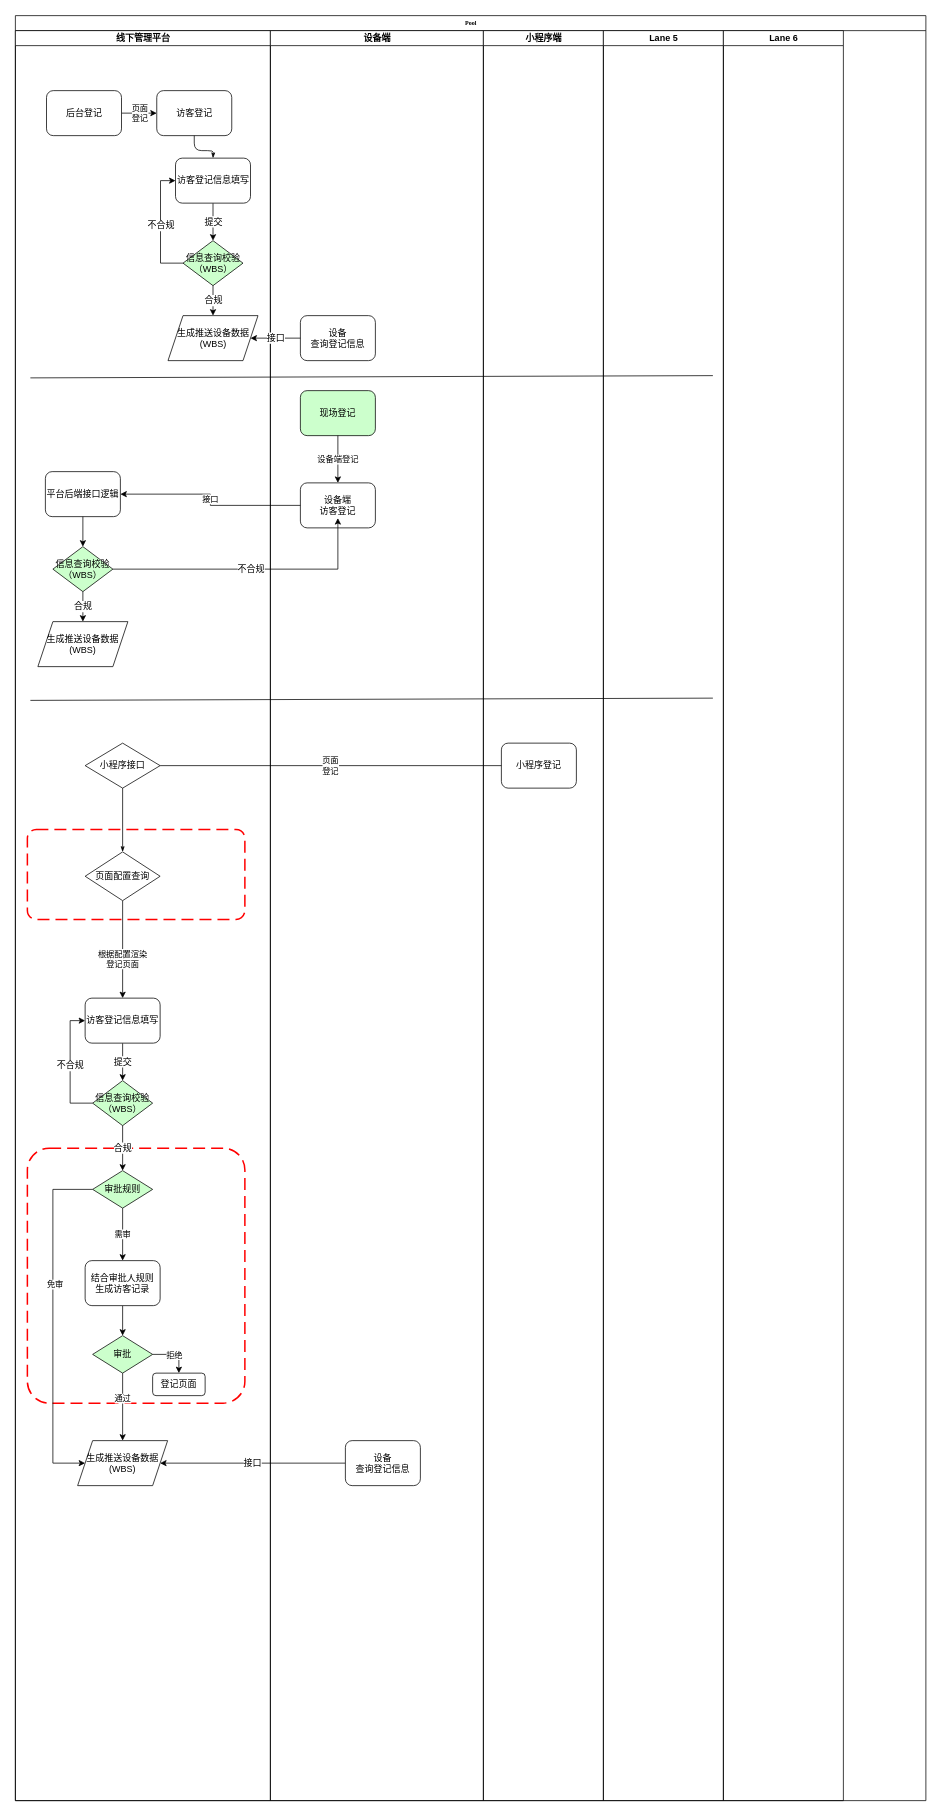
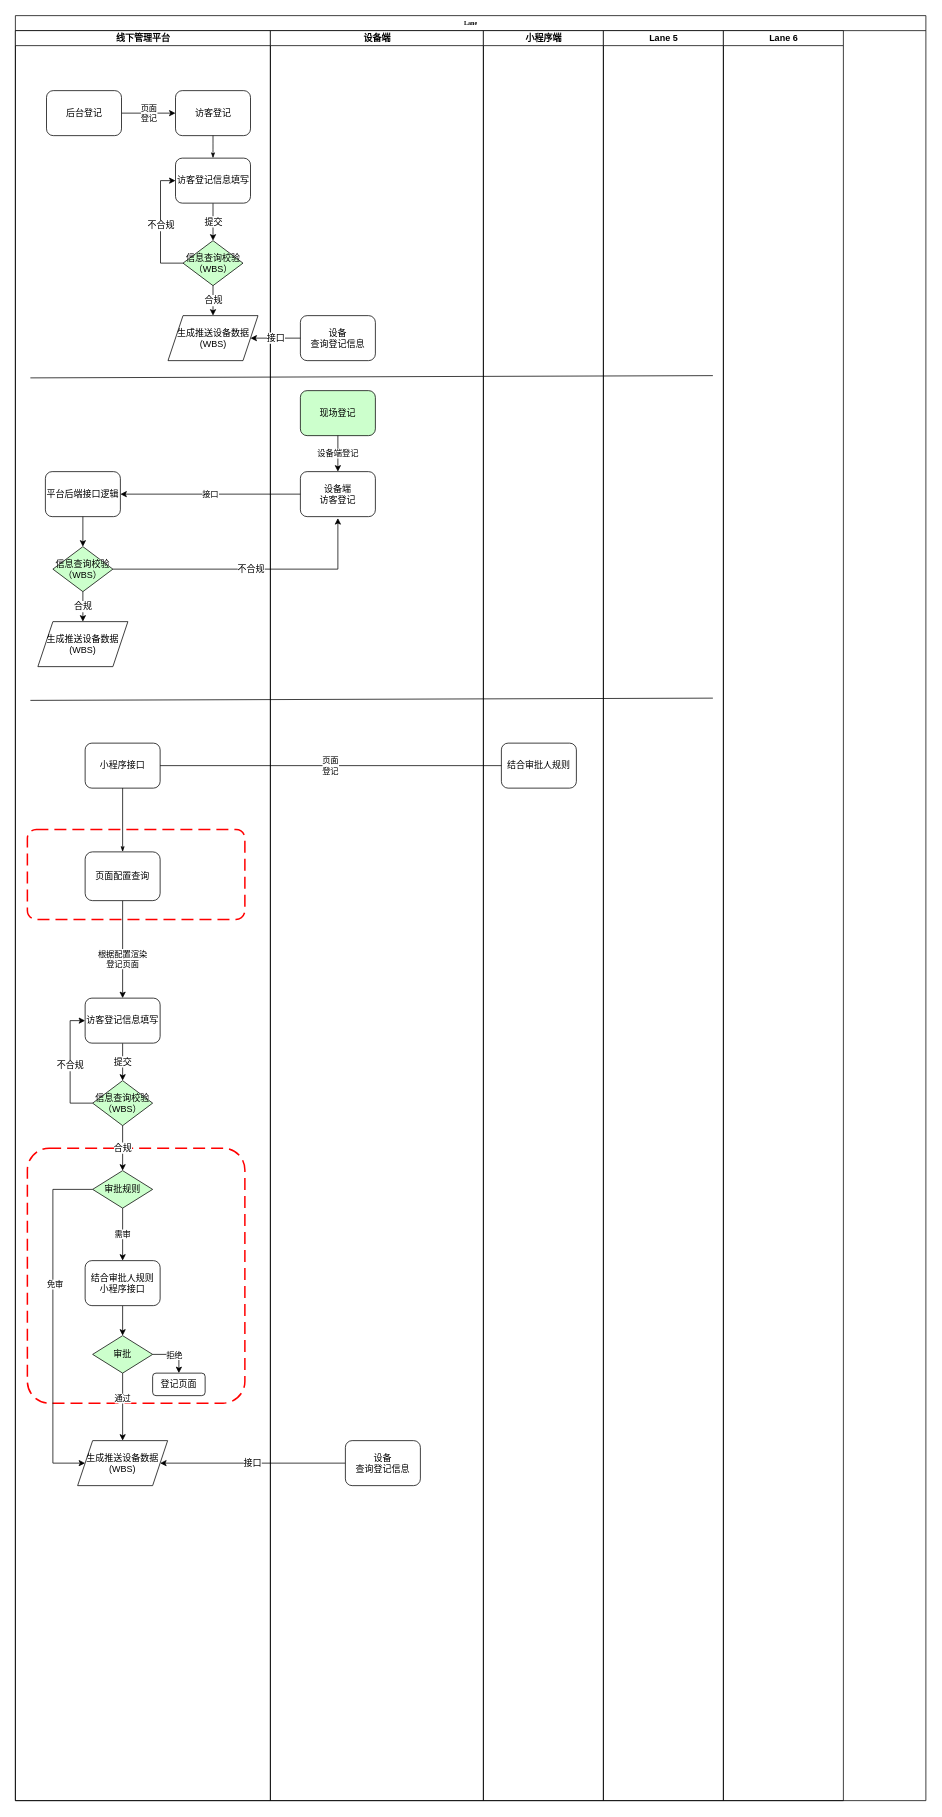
(471, 23) -> (471, 23)
(194, 113) -> (213, 113)
(338, 505) -> (338, 494)
(123, 765) -> (123, 765)
(539, 765) -> (539, 765)
(123, 876) -> (123, 876)
(123, 1283) -> (123, 1283)
